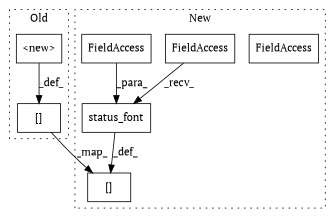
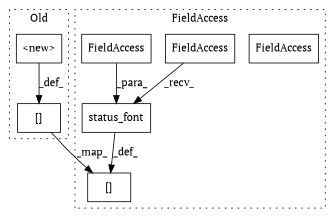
(200, 19) -> (200, 19)
